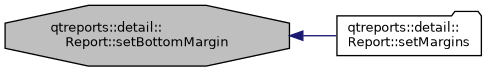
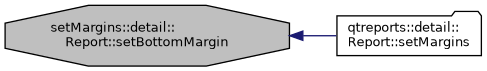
(147, 36) -> (147, 36)
